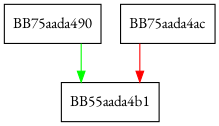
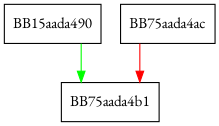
(53, 24) -> (53, 24)
(110, 102) -> (110, 102)
